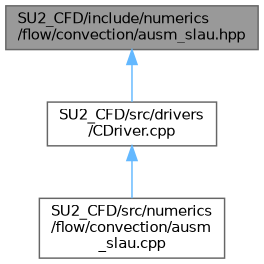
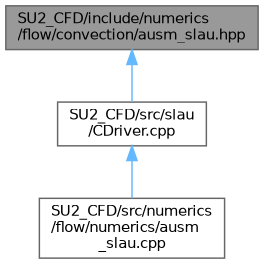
(132, 124) -> (132, 124)
(132, 228) -> (132, 228)
